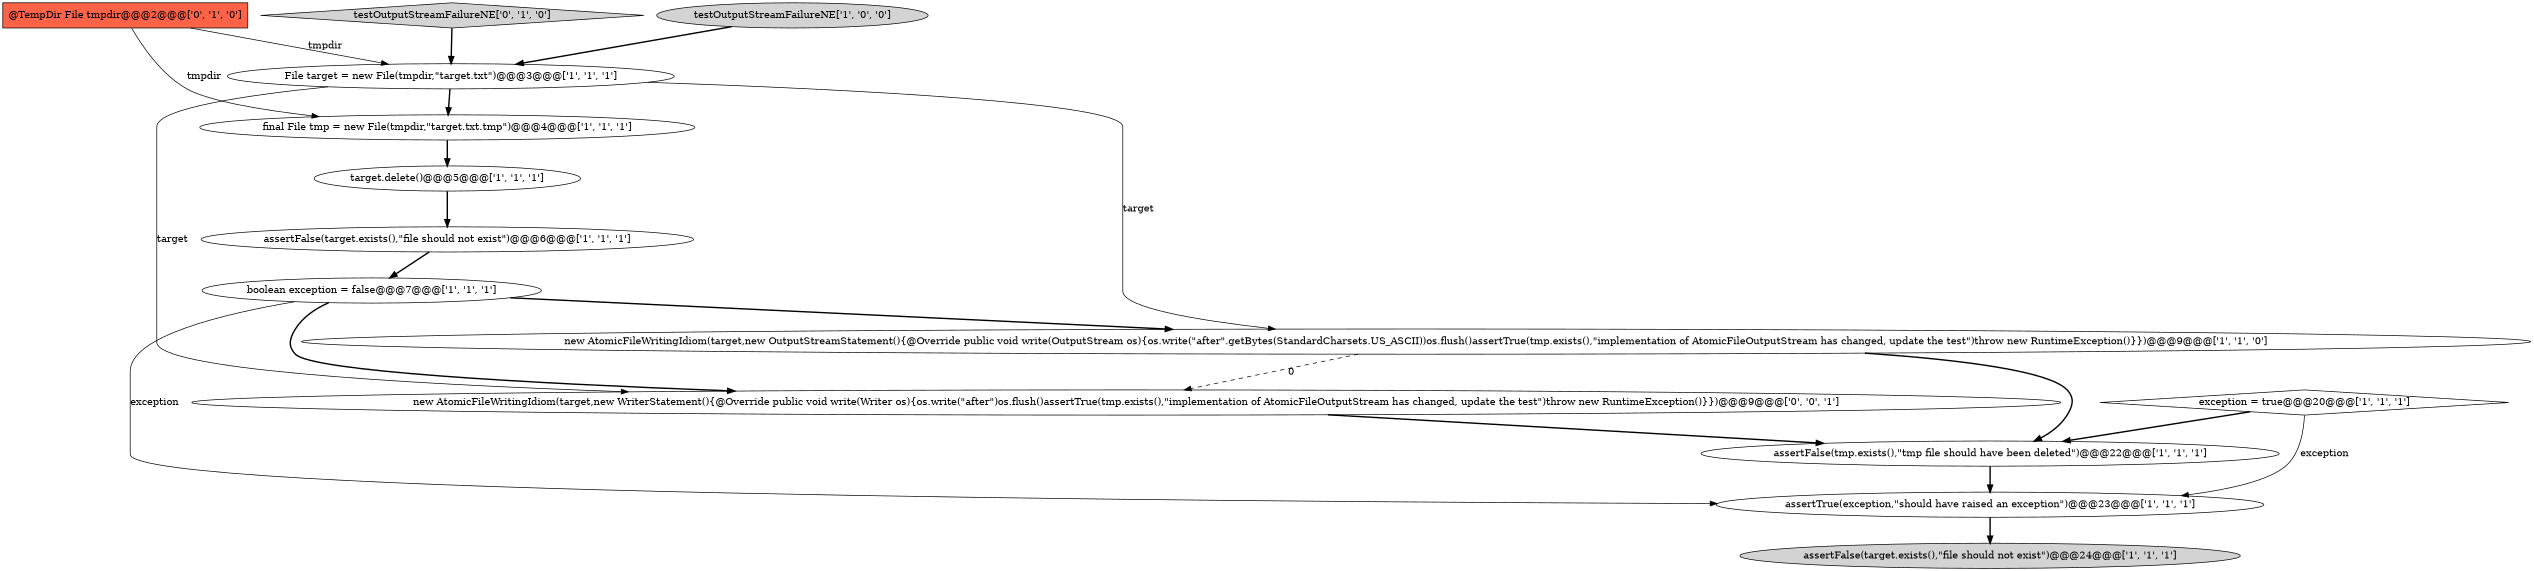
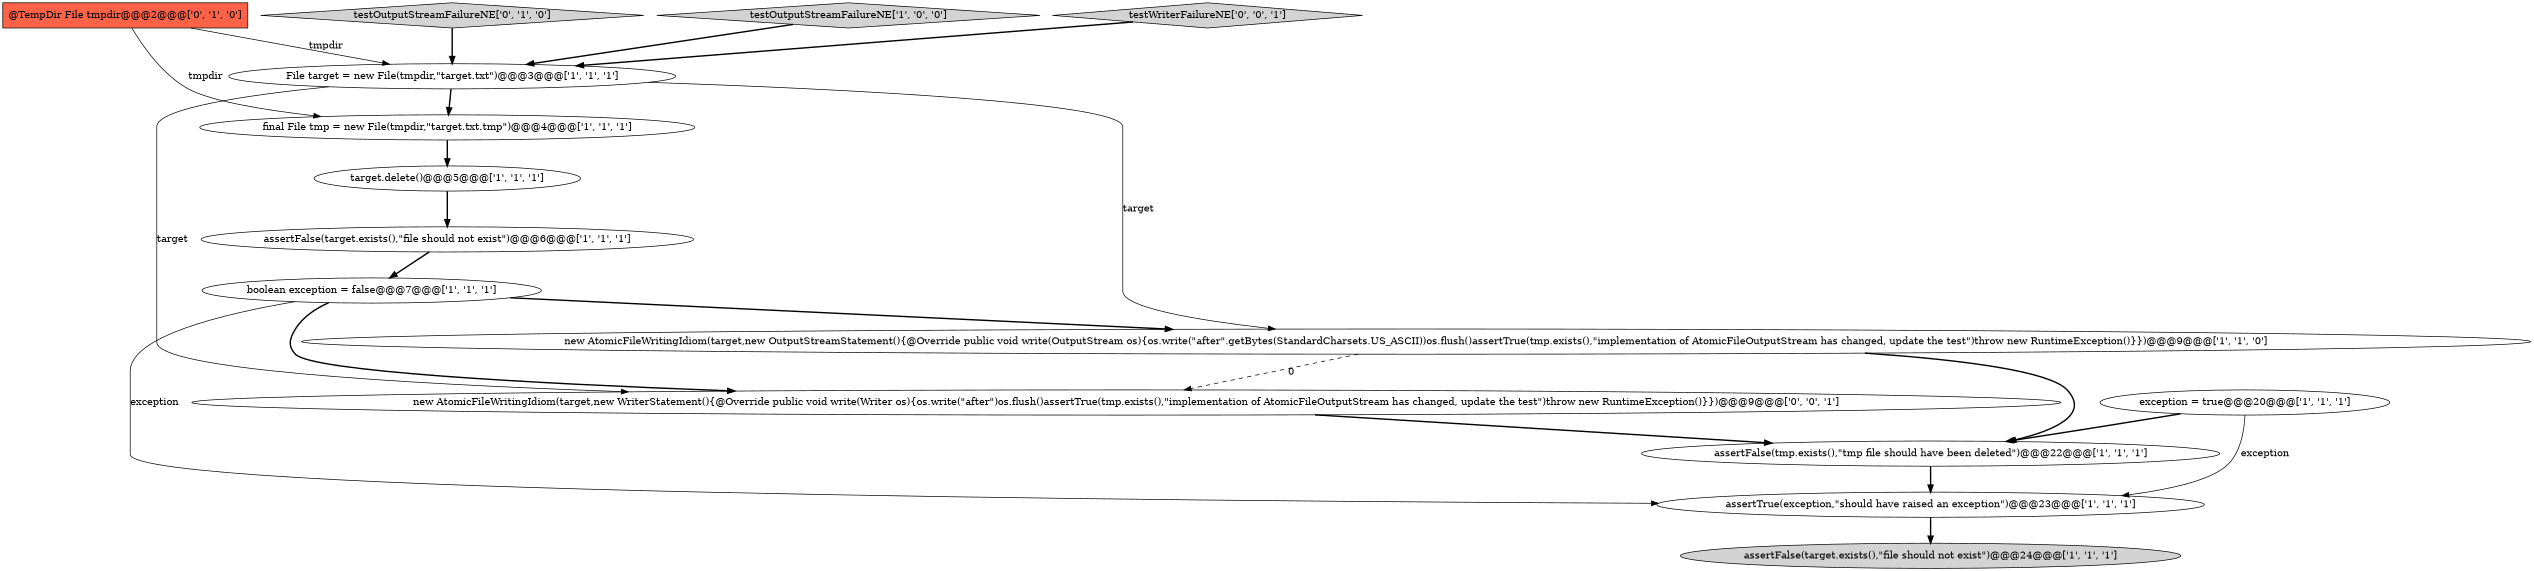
(792, 15) -> (848, 15)
none -> (1208, 15)
(2304, 402) -> (2245, 402)
